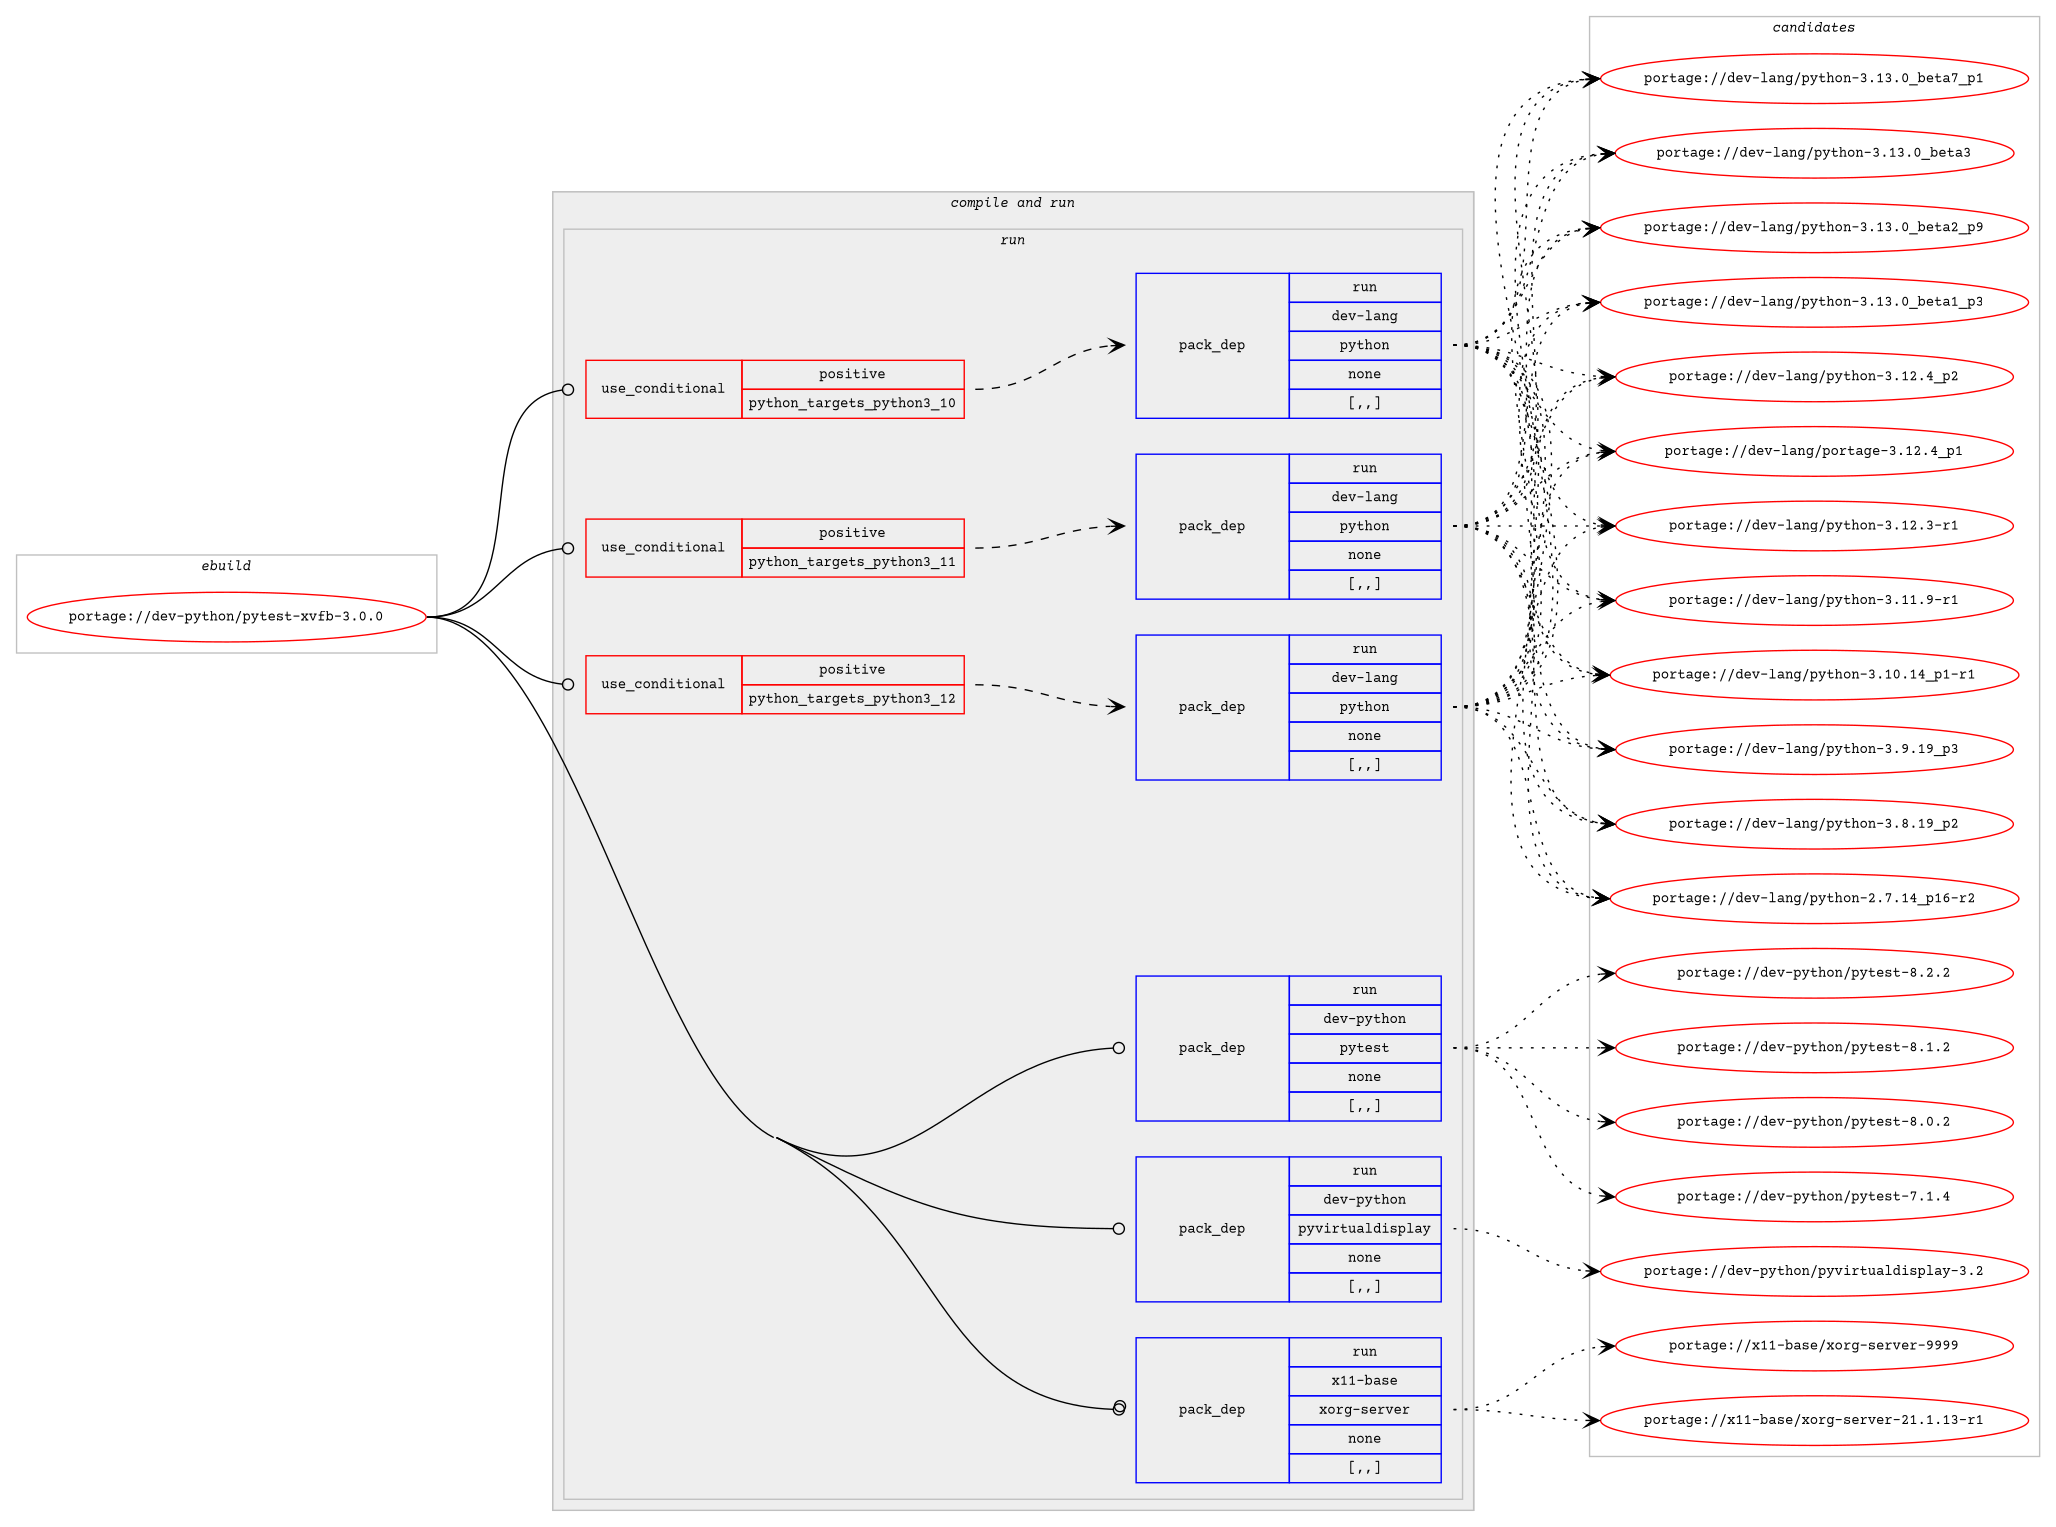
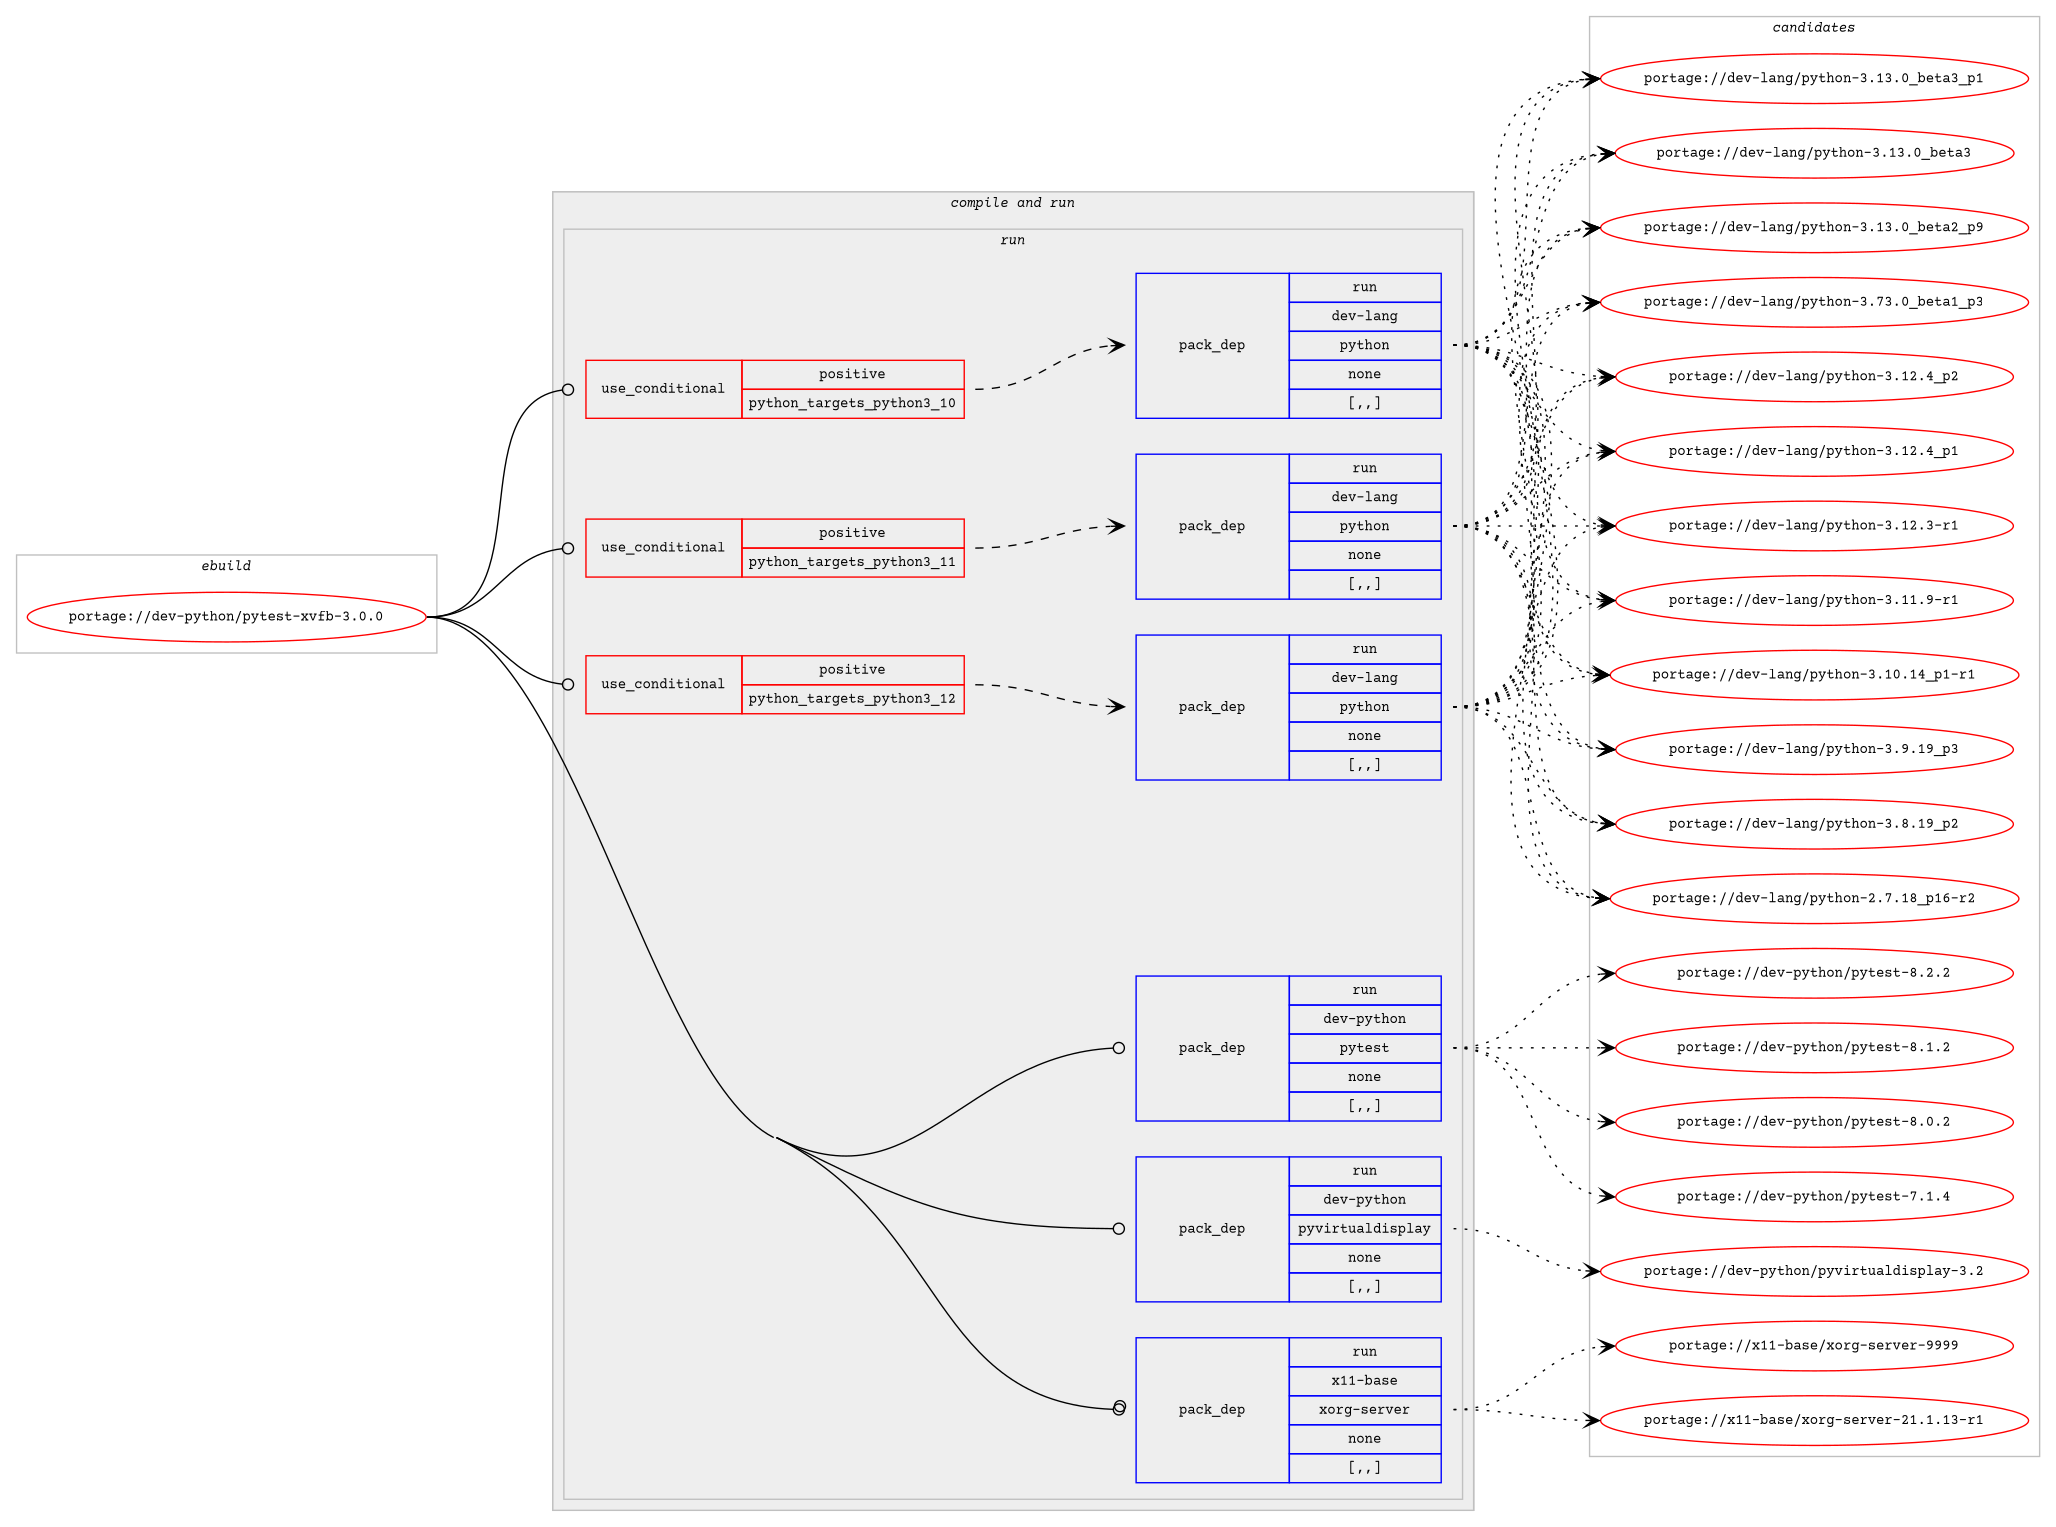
(1815, 79) -> (1815, 79)
(1815, 302) -> (1815, 302)
(1815, 451) -> (1815, 451)
(1815, 899) -> (1815, 899)
